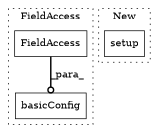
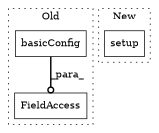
(51, 17) -> (51, 17)
(51, 72) -> (51, 72)
